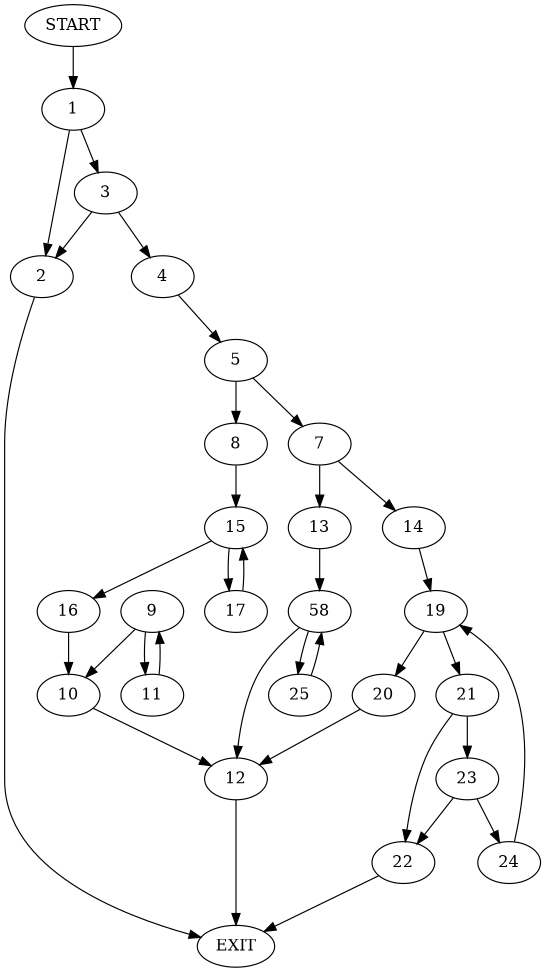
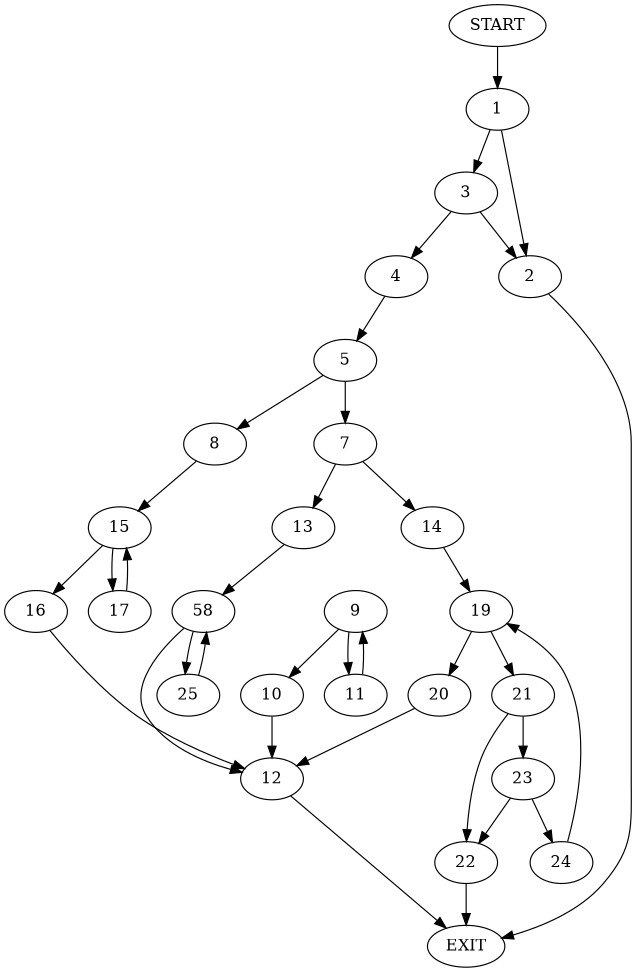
(69, 648) -> (131, 712)
